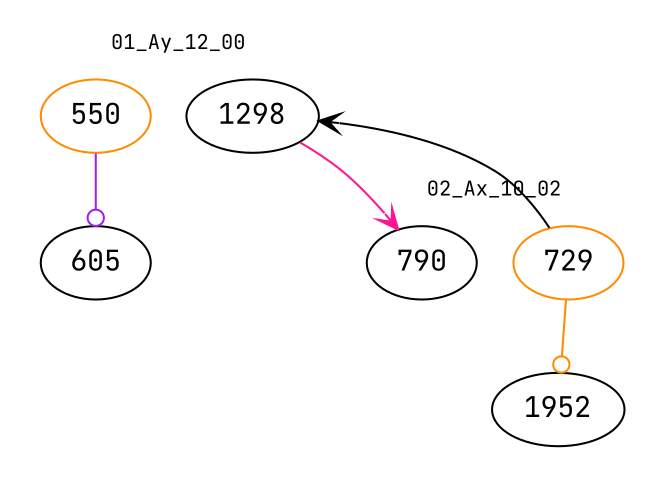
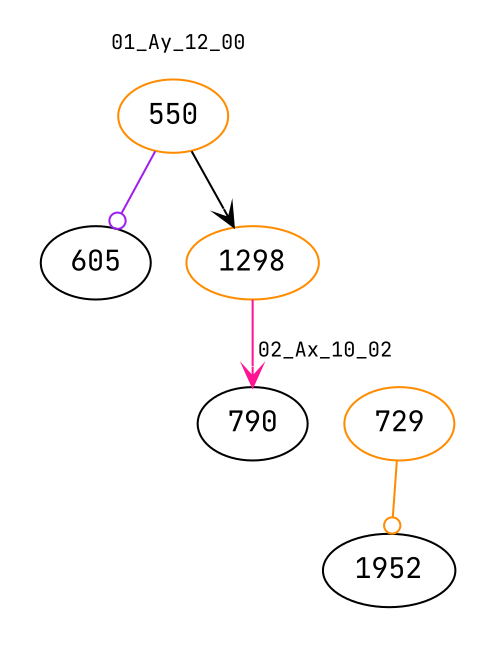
(253, 116) -> (253, 263)
(457, 152) -> (208, 180)
